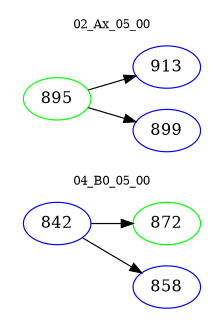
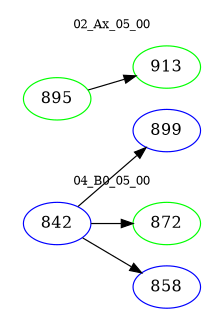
(167, 67) -> (167, 67)
(106, 113) -> (107, 181)
